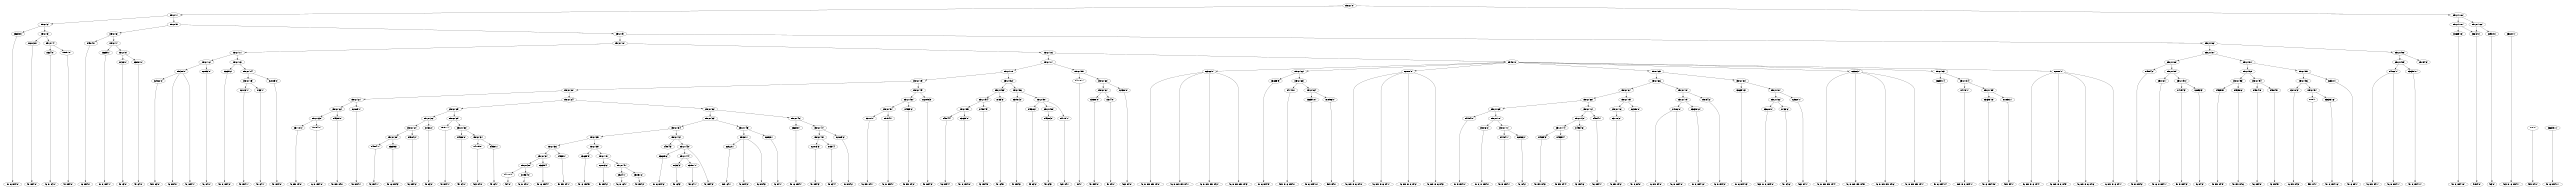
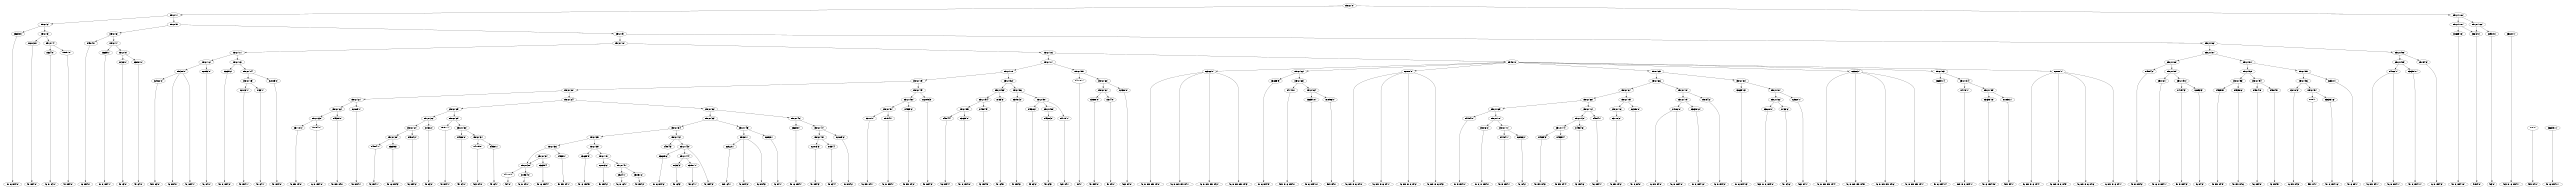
(548, 151) -> (535, 153)
none -> (2437, 184)
